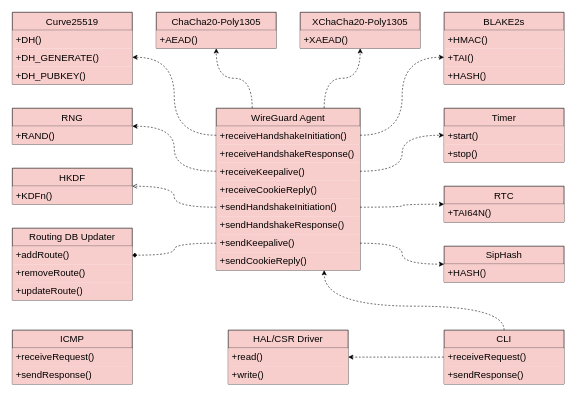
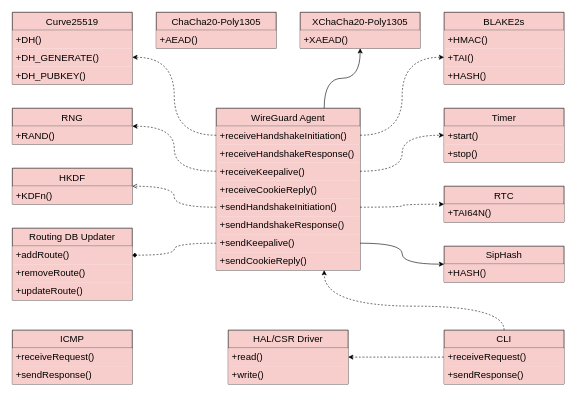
(339, 79) -> (339, 79)
(250, 91) -> none
(402, 254) -> (402, 254)
